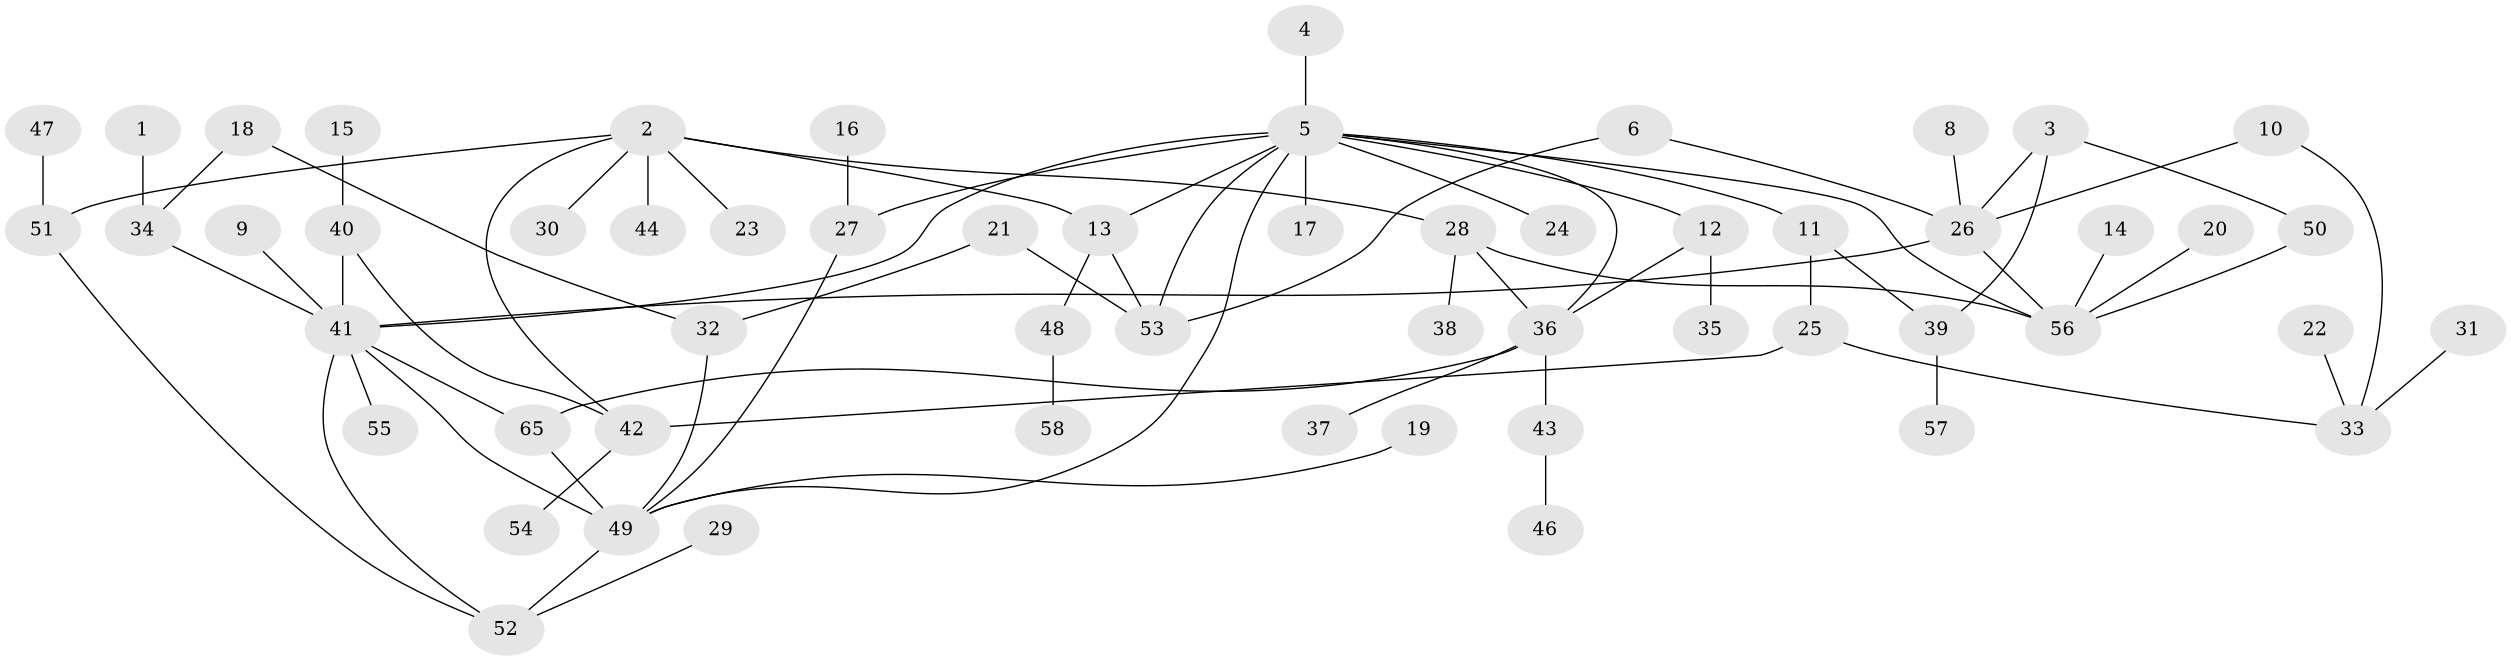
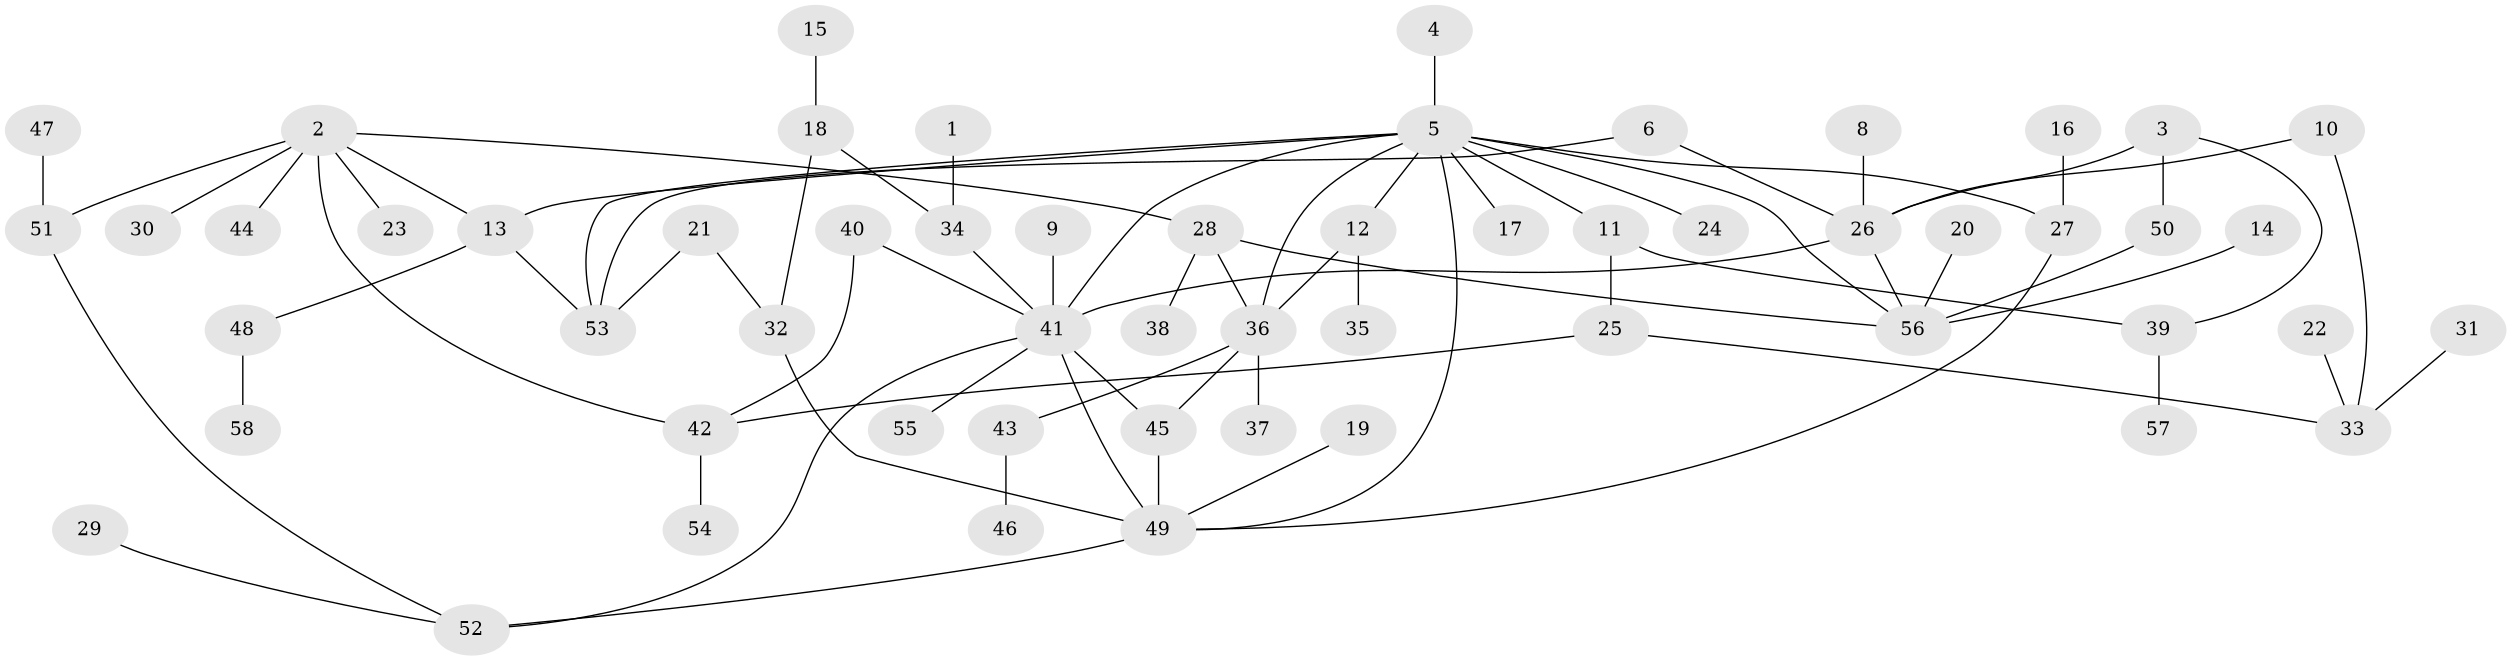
(343, 190) -> (816, 81)
(533, 430) -> (1159, 430)
